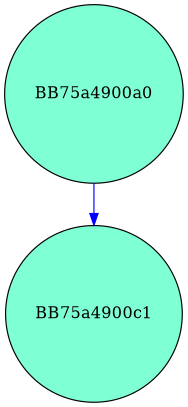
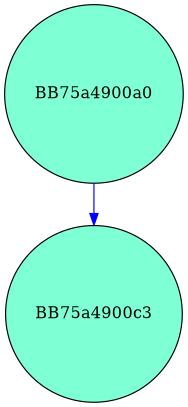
(94, 314) -> (94, 314)
